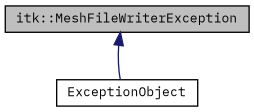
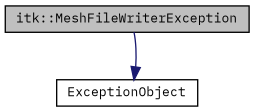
(118, 63) -> (136, 50)
